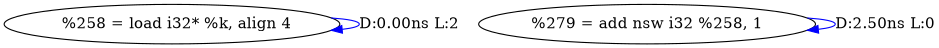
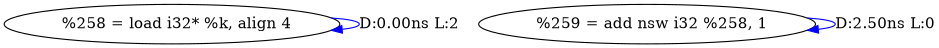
(647, 24) -> (647, 24)
